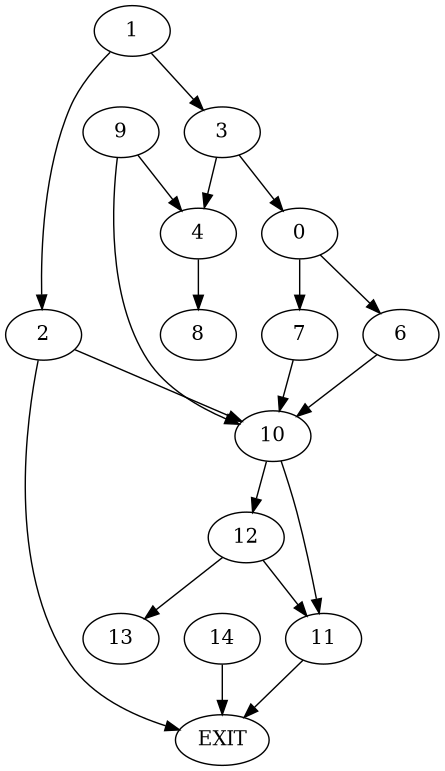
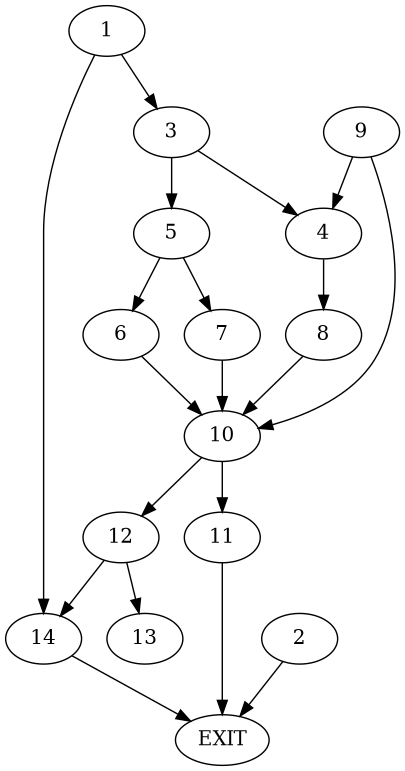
(53, 166) -> (44, 323)
(300, 234) -> (172, 234)
(152, 383) -> (278, 380)
(281, 583) -> (87, 583)
